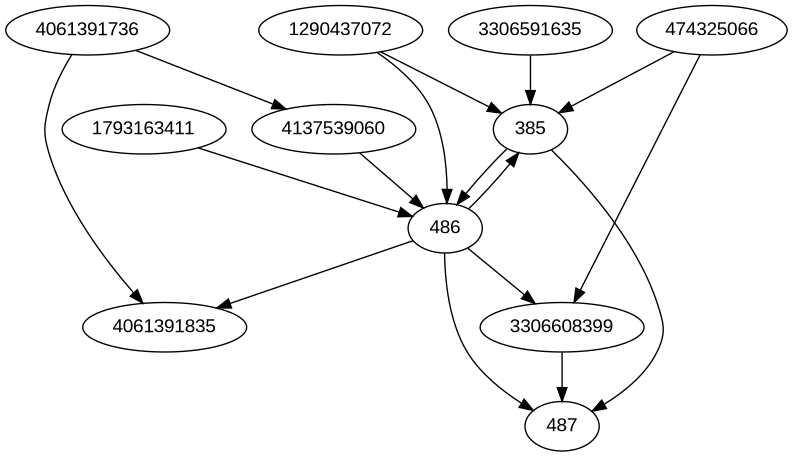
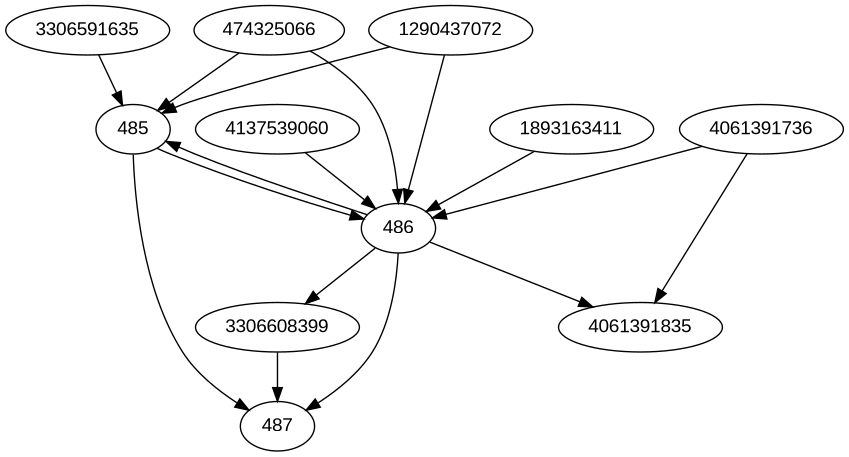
(204, 77) -> (574, 180)
(144, 129) -> (572, 129)
(530, 129) -> (133, 129)
(640, 172) -> (374, 107)
